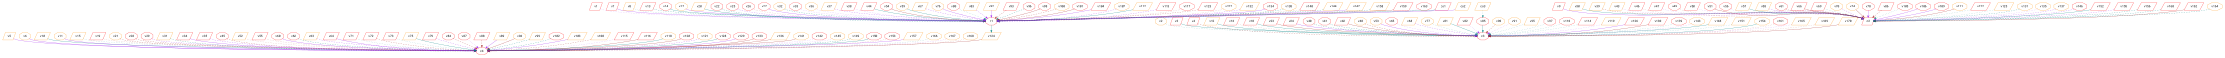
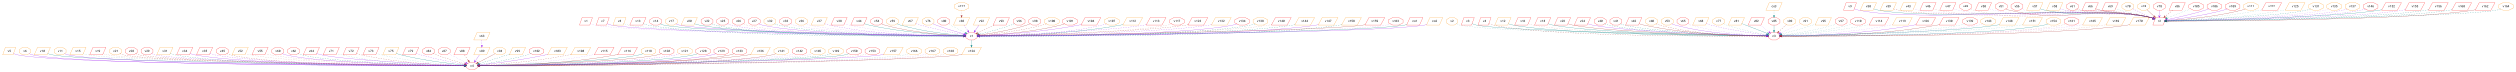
(1112, 19) -> (962, 13)
(356, 44) -> (482, 43)
